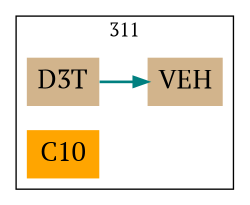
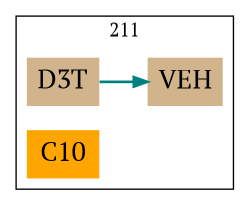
(125, 32) -> (125, 32)
